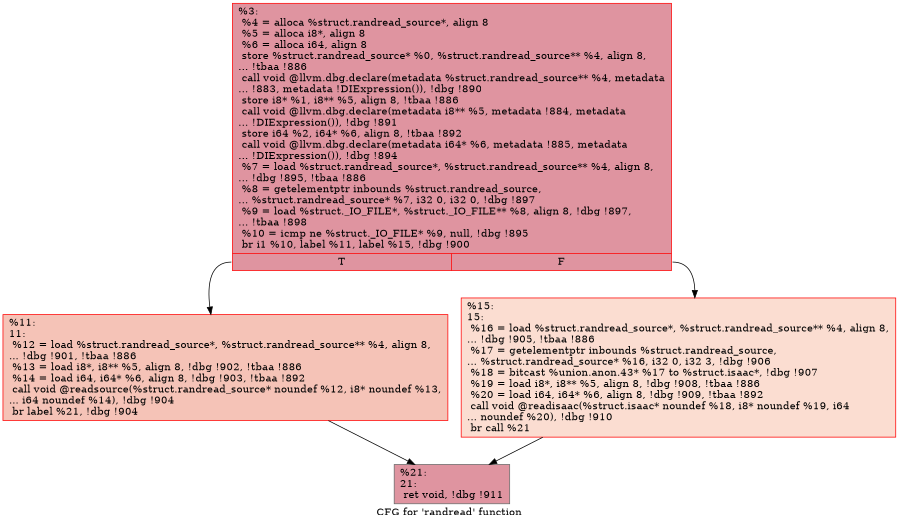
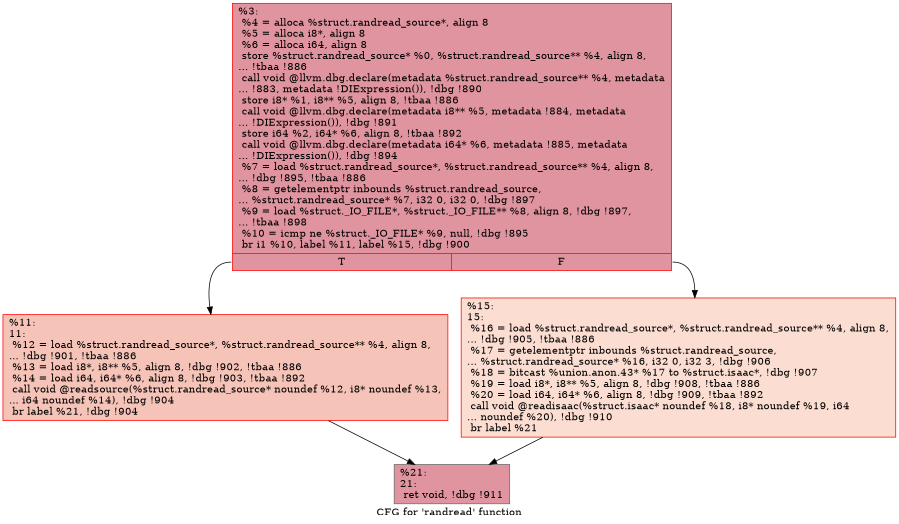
(499, 428) -> (503, 428)
